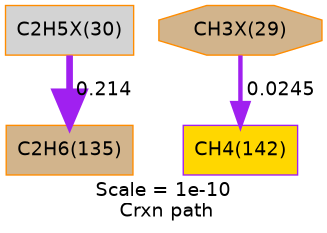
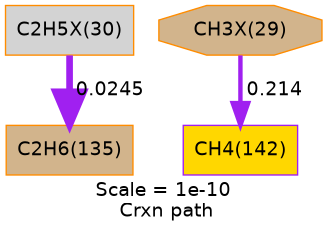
(101, 90) -> (107, 90)
(278, 90) -> (272, 90)
